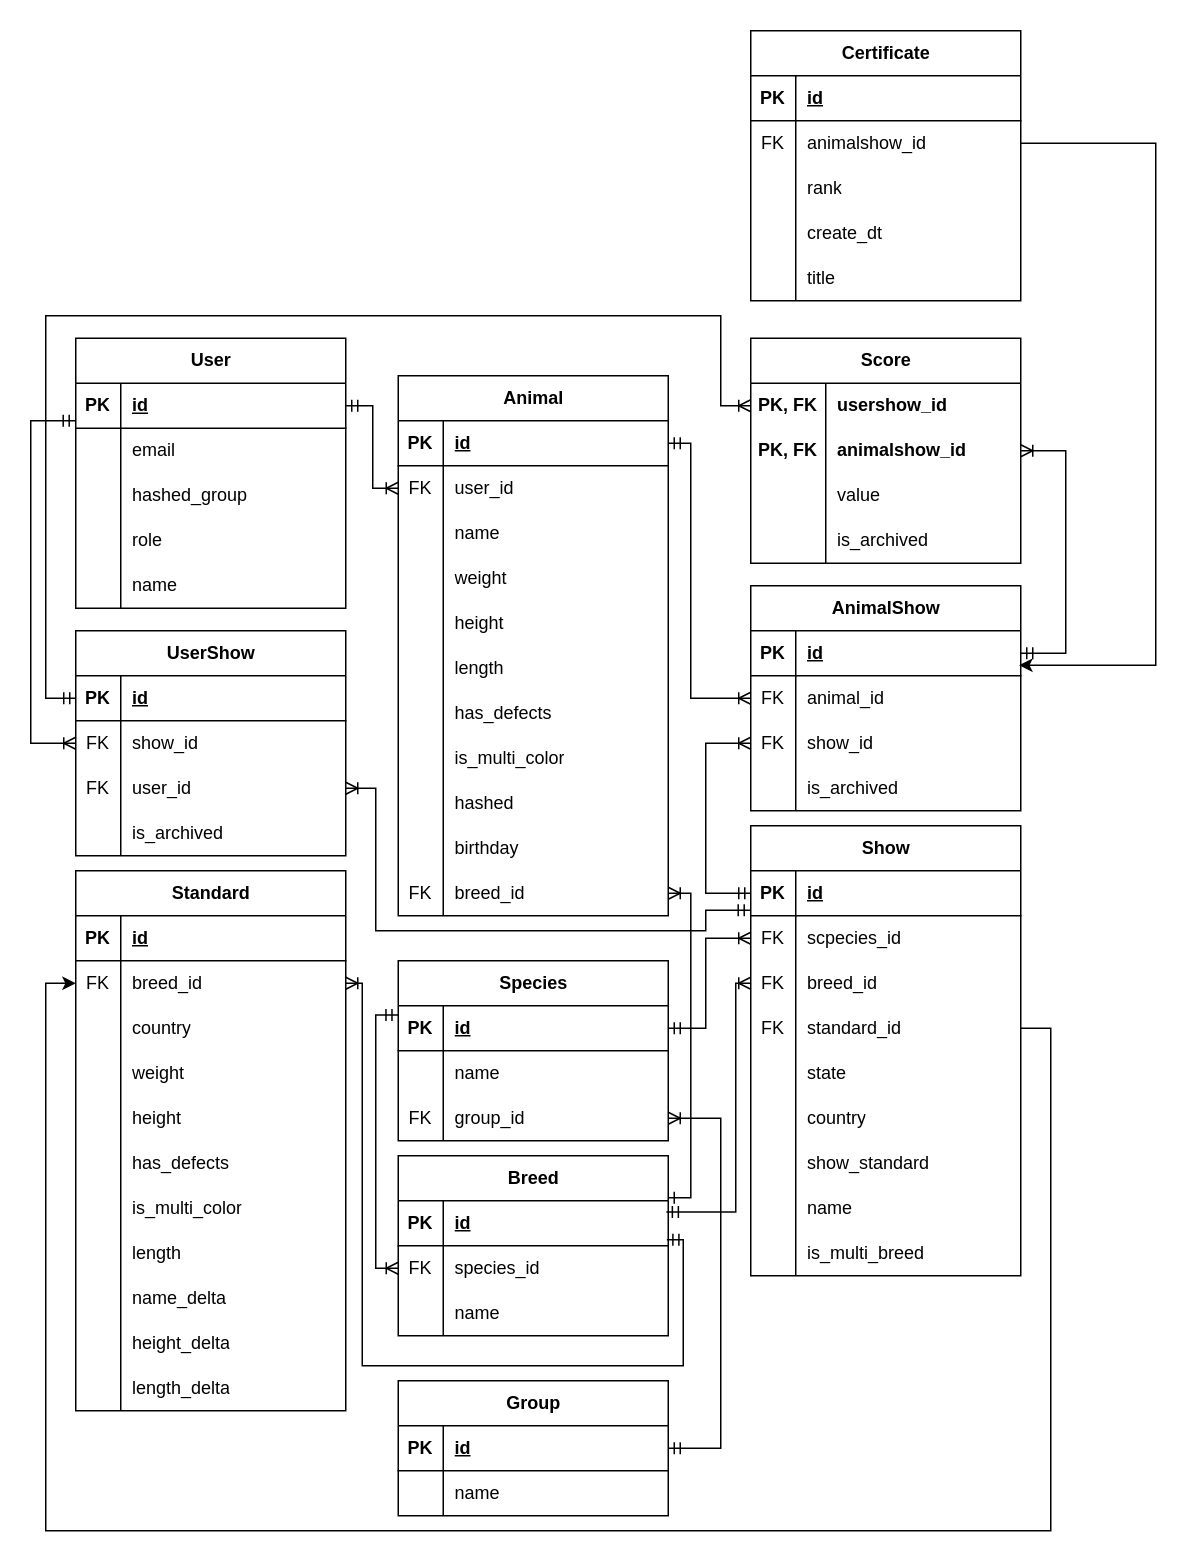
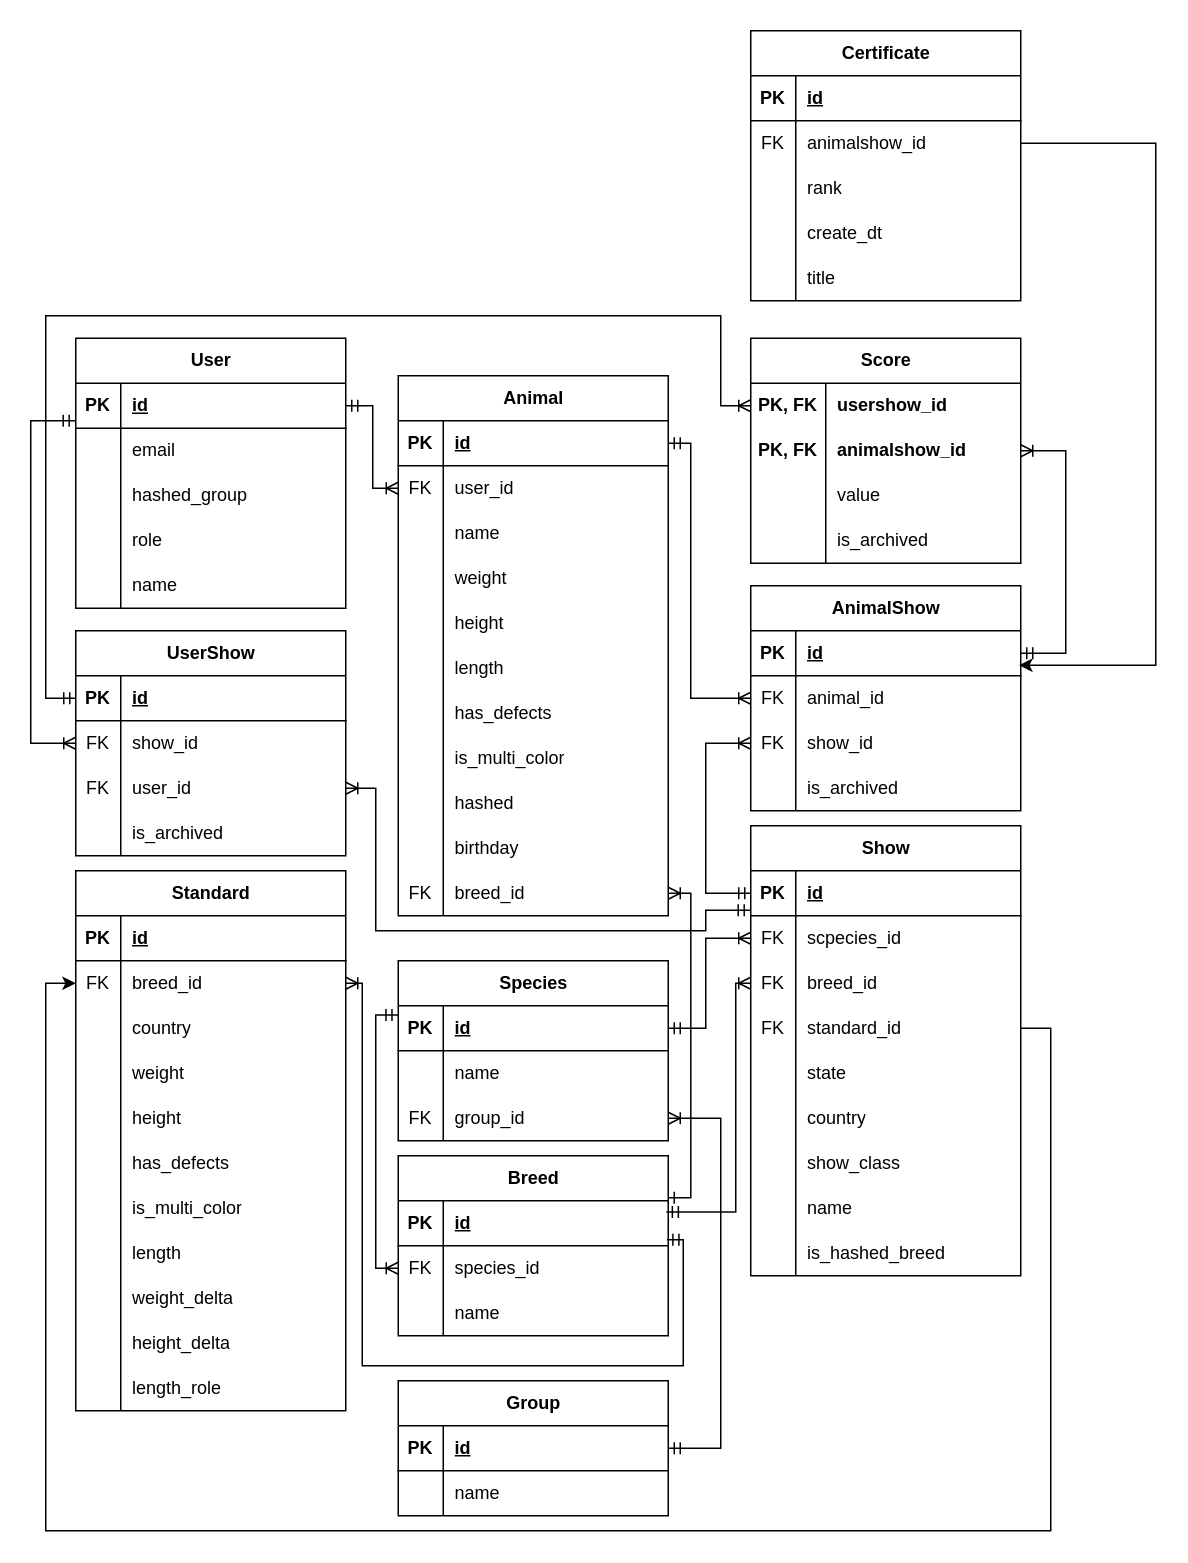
(873, 1163) -> (856, 1163)
(871, 1253) -> (881, 1253)
(181, 1298) -> (189, 1298)
(189, 1388) -> (184, 1388)
